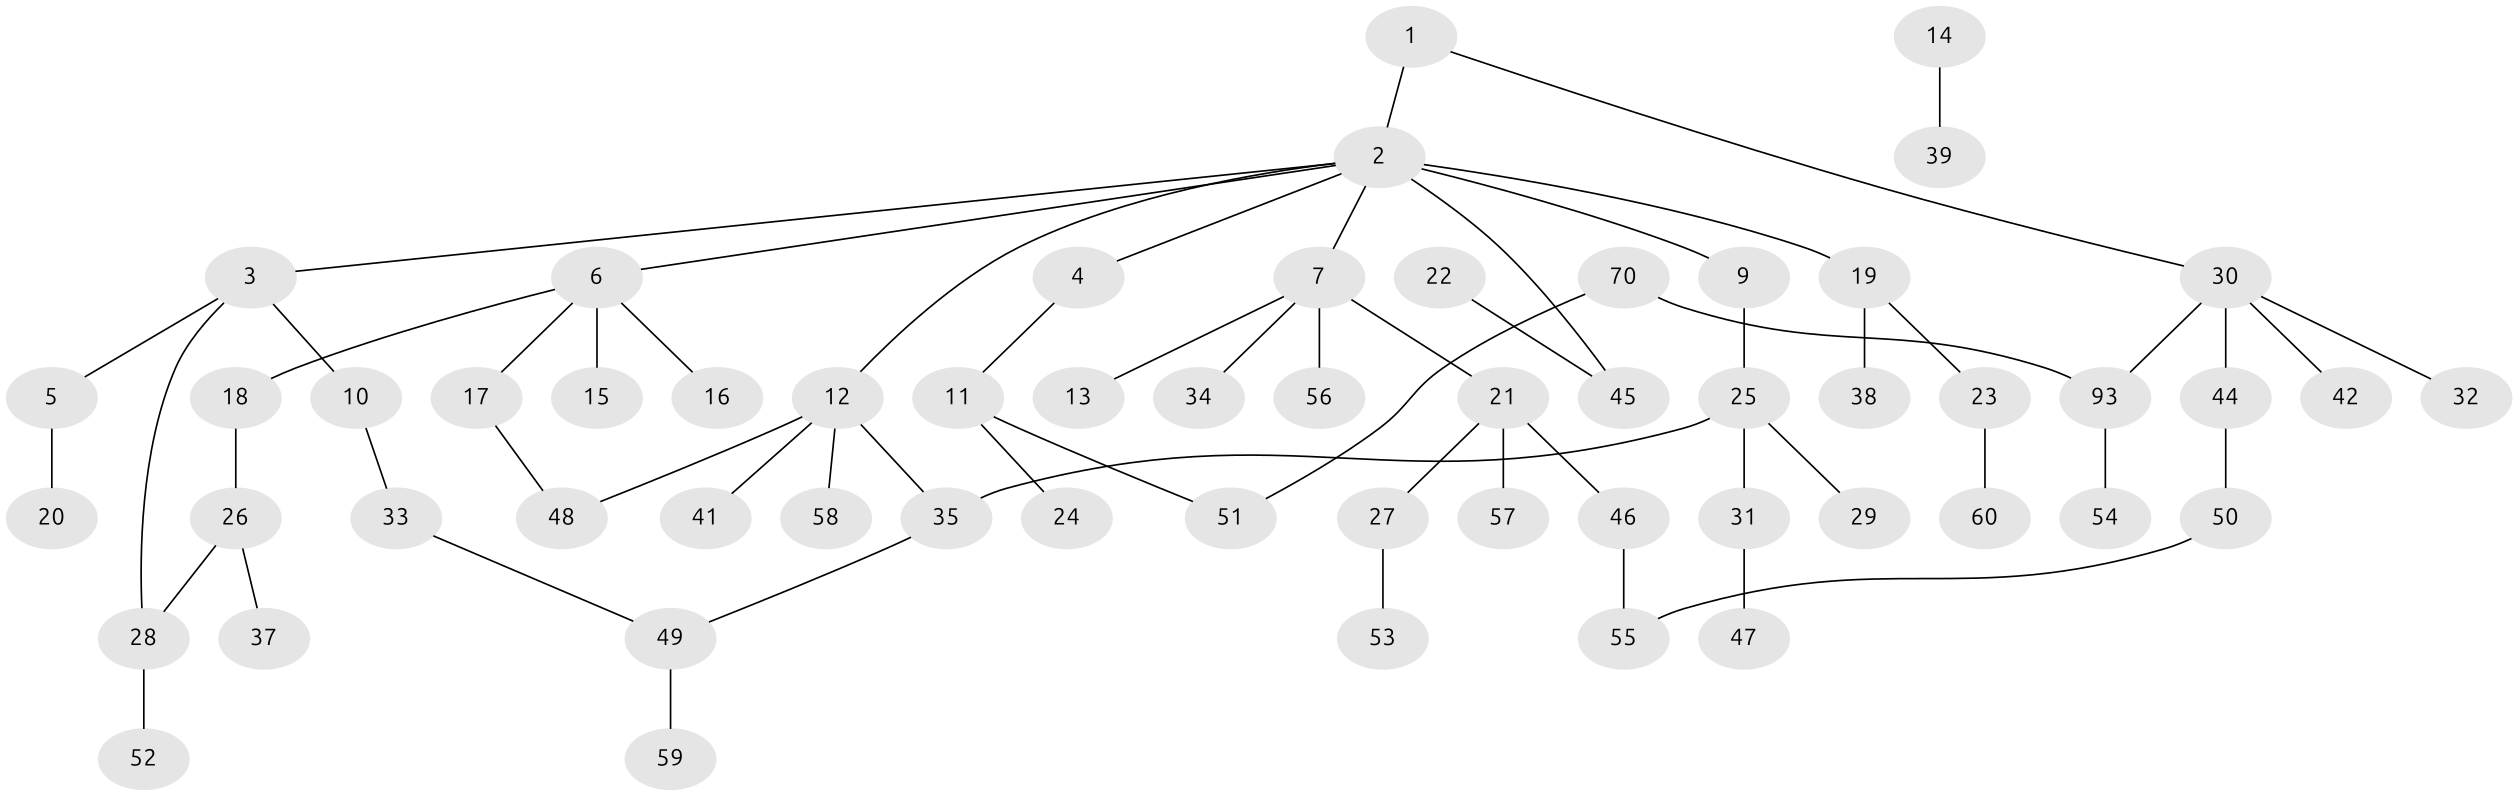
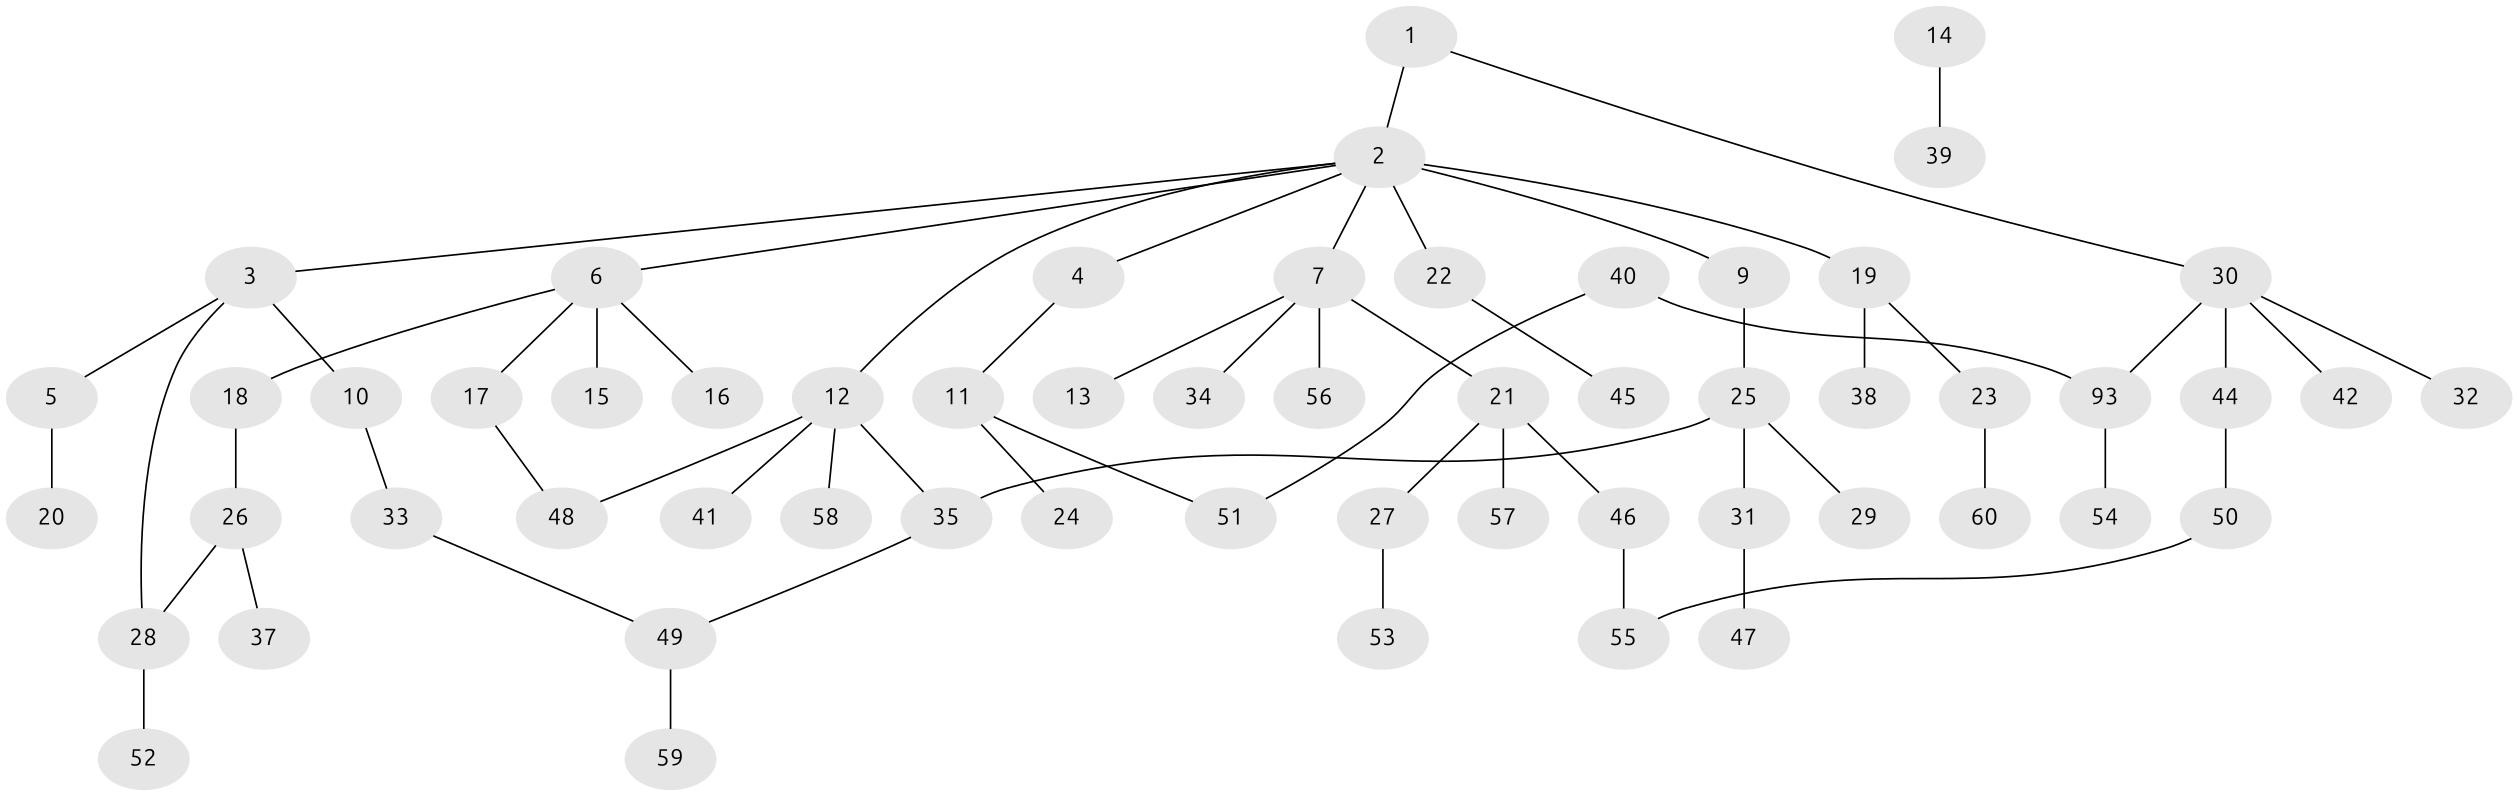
(1518, 265) -> (1410, 217)
(1624, 278) -> (1624, 278)
